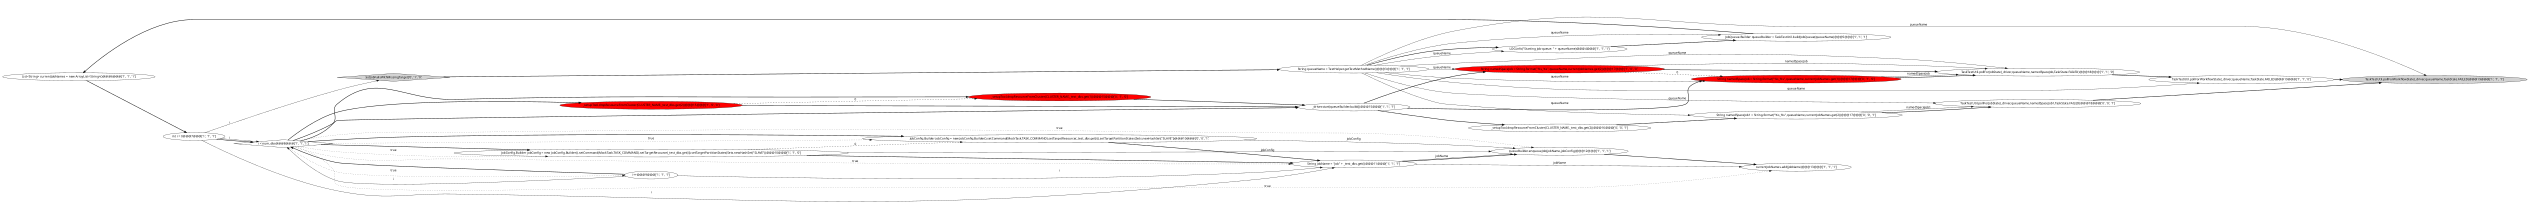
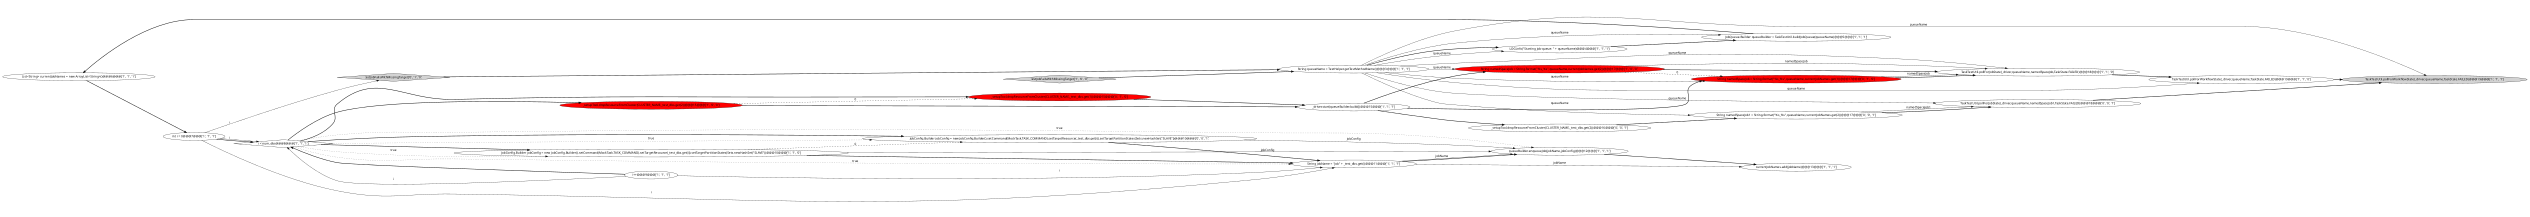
none -> (1060, 79)
(792, 114) -> none
(452, 177) -> none
(1023, 188) -> none
